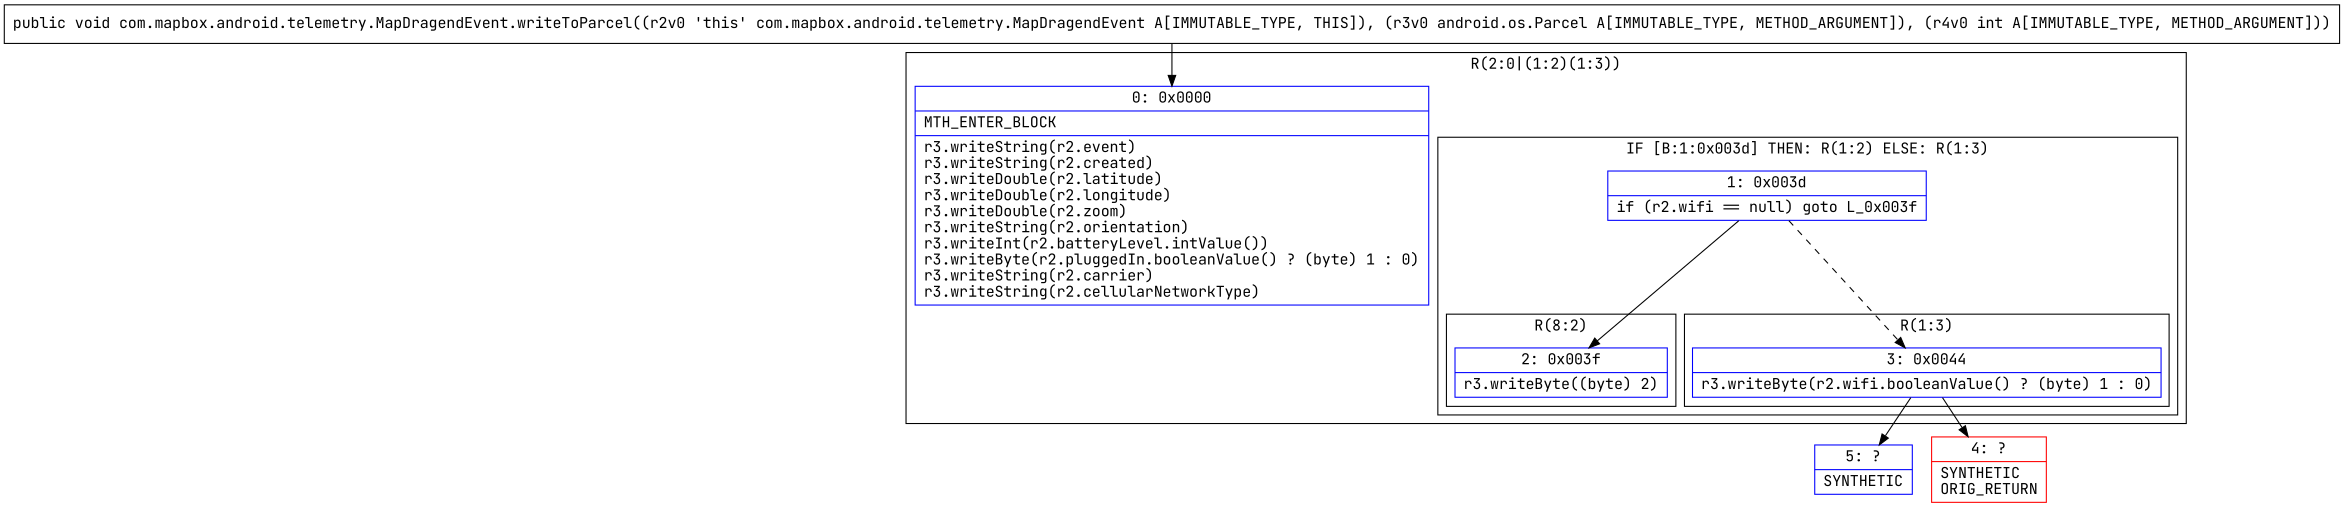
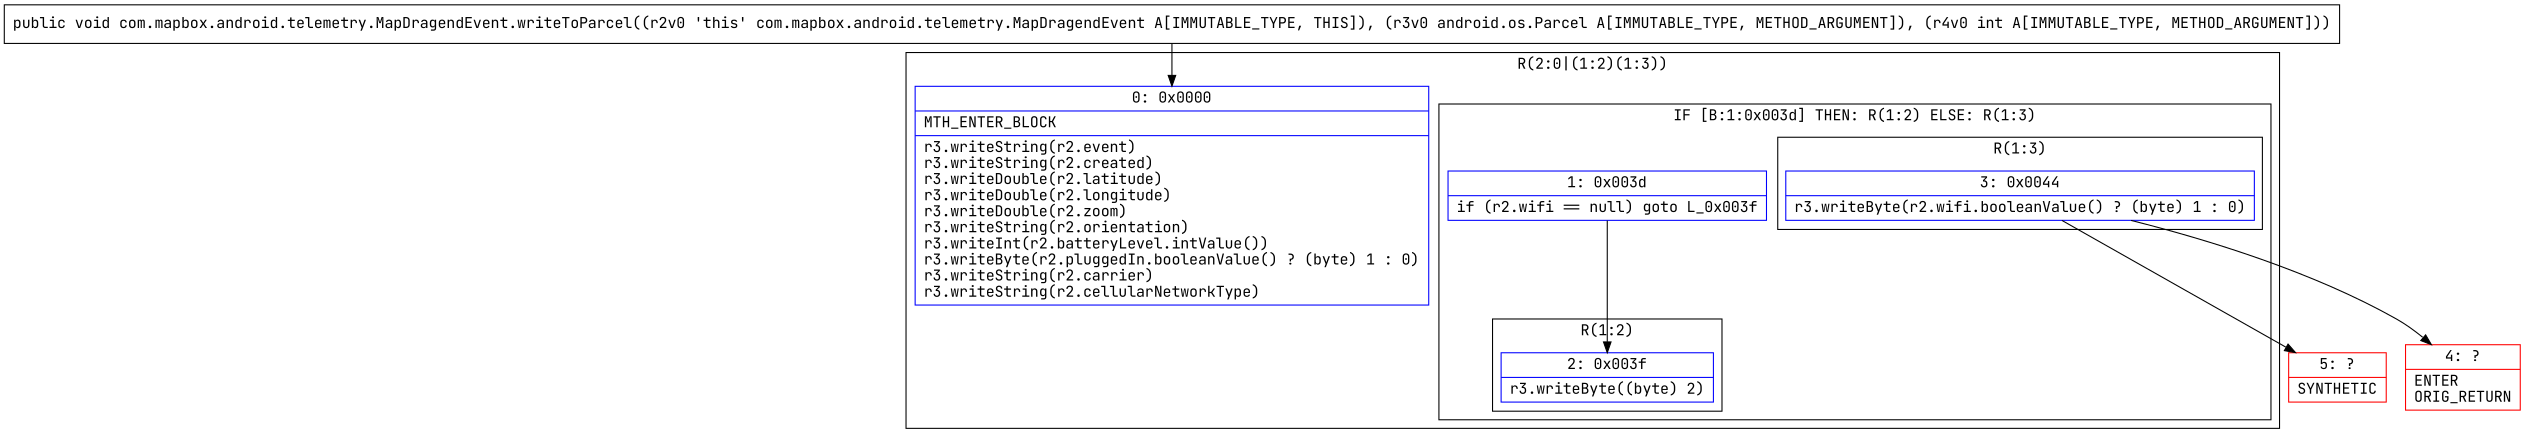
(1843, 280) -> none
(1561, 326) -> (1607, 331)
(1864, 470) -> (2337, 377)
(1980, 473) -> (2437, 381)
